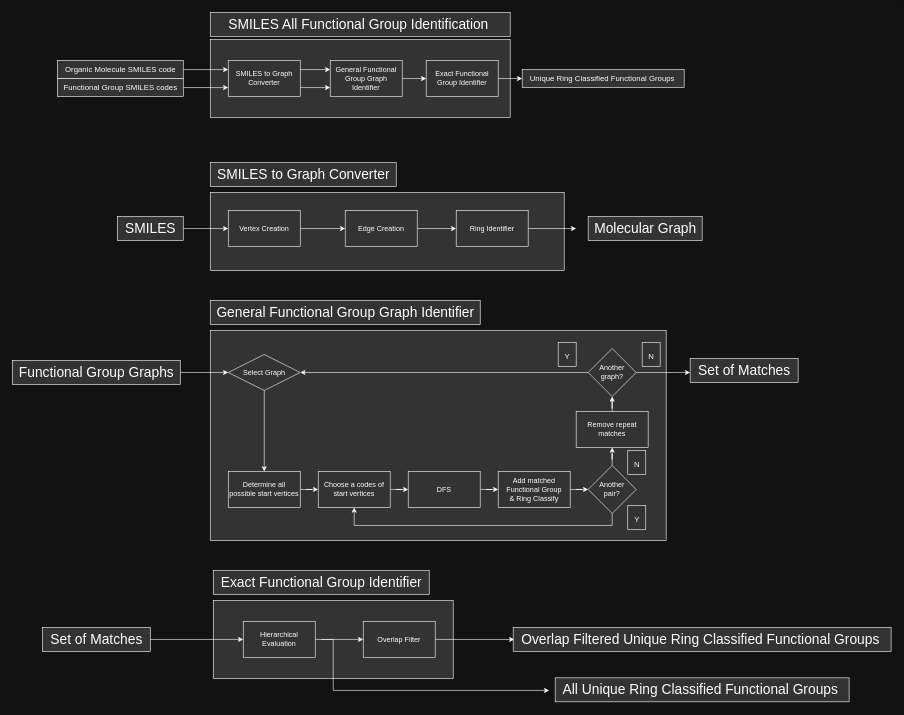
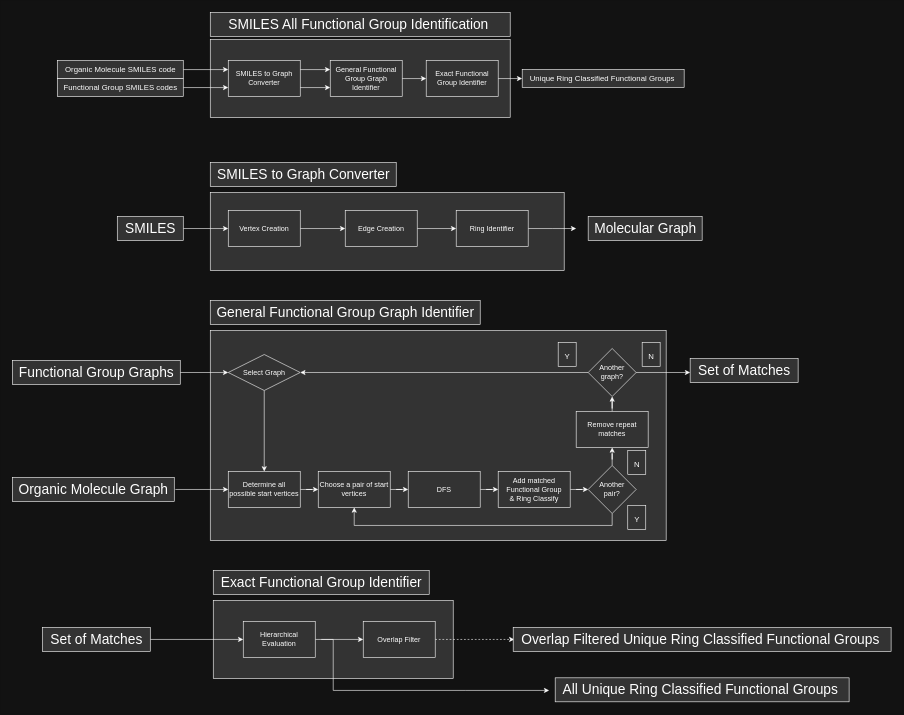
none -> (93, 489)
none -> (199, 489)
(354, 489) -> (354, 489)
(472, 639) -> (472, 639)
